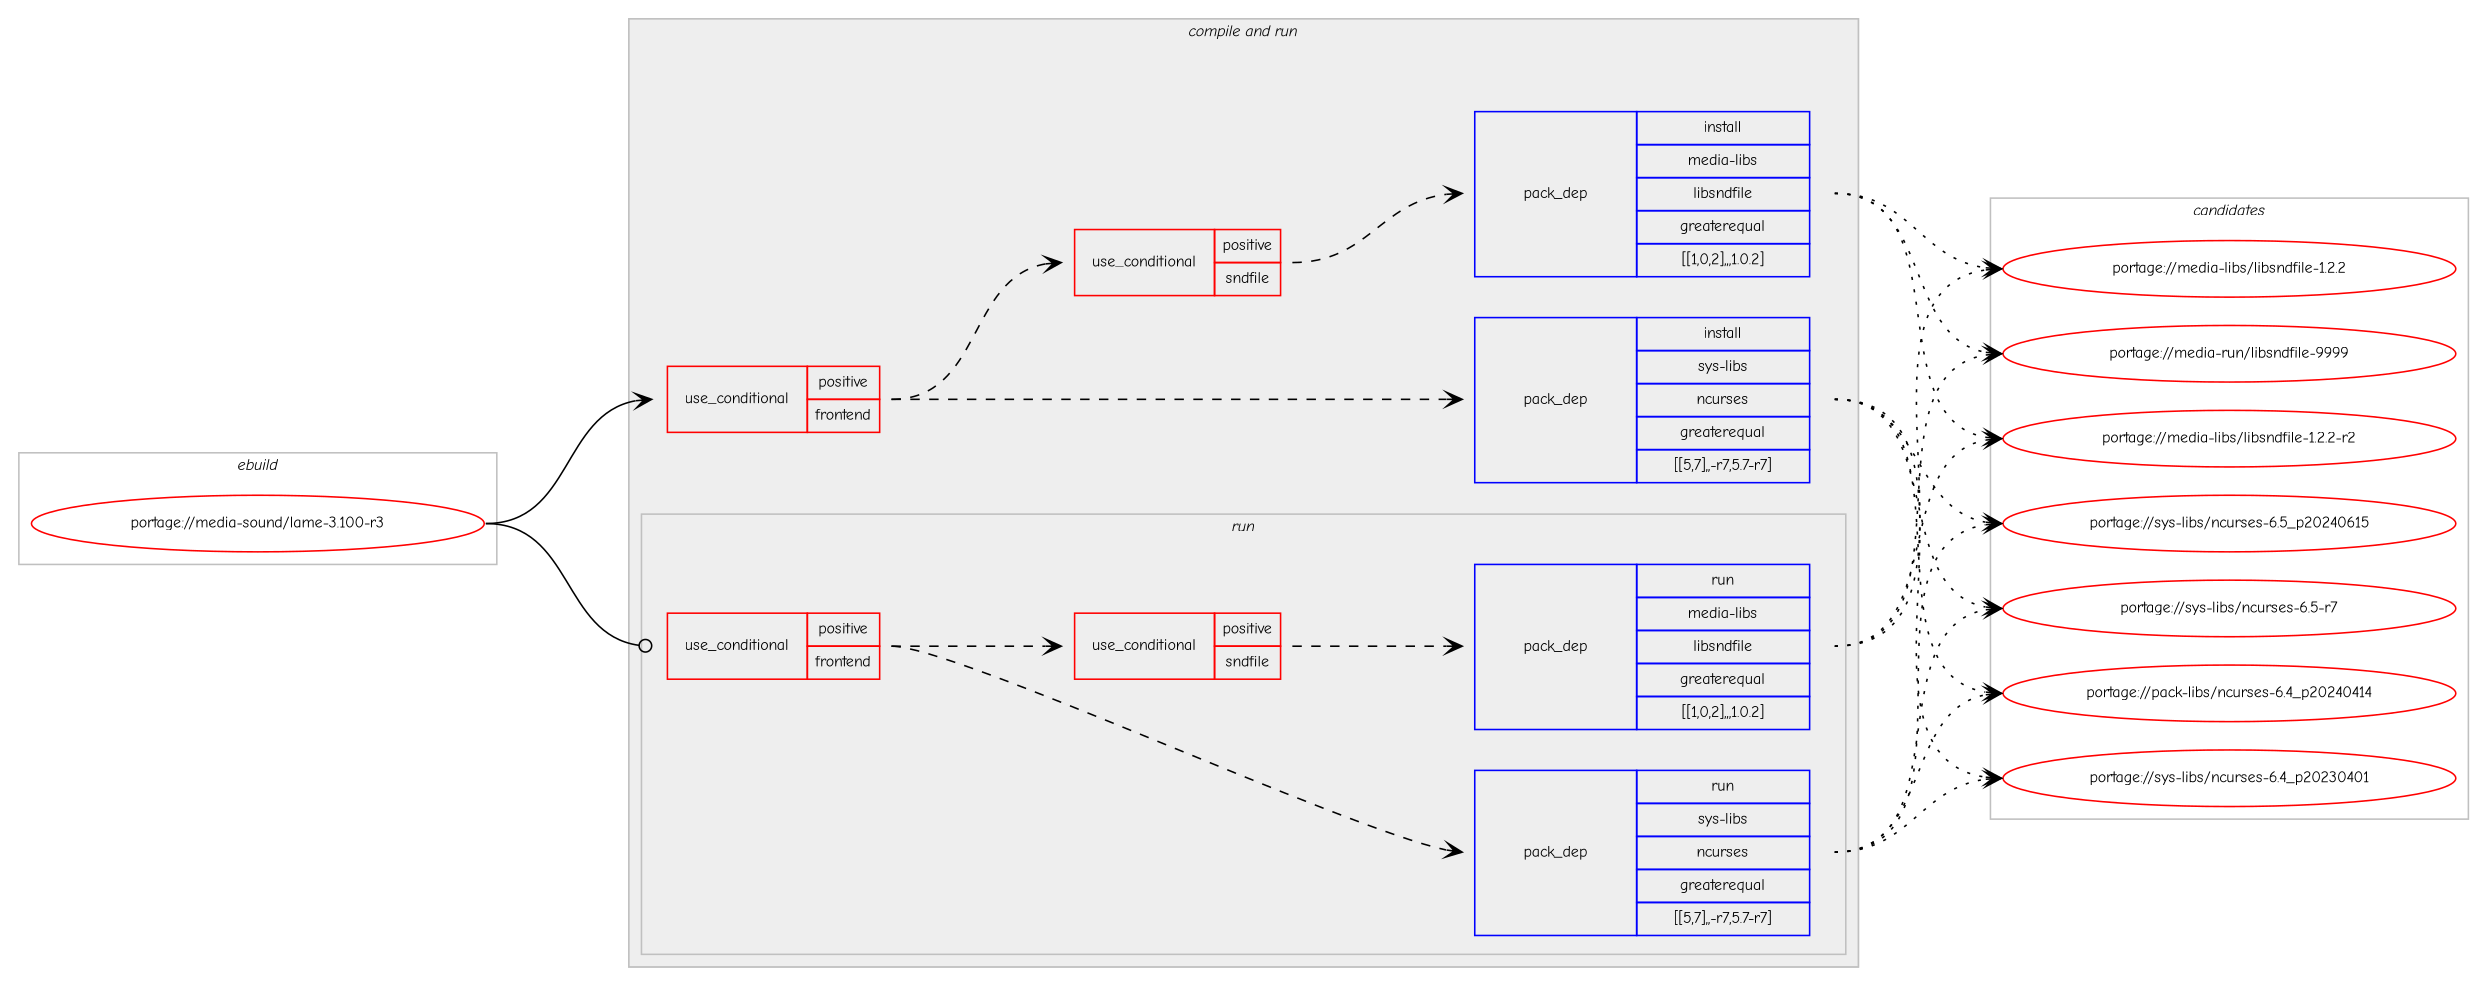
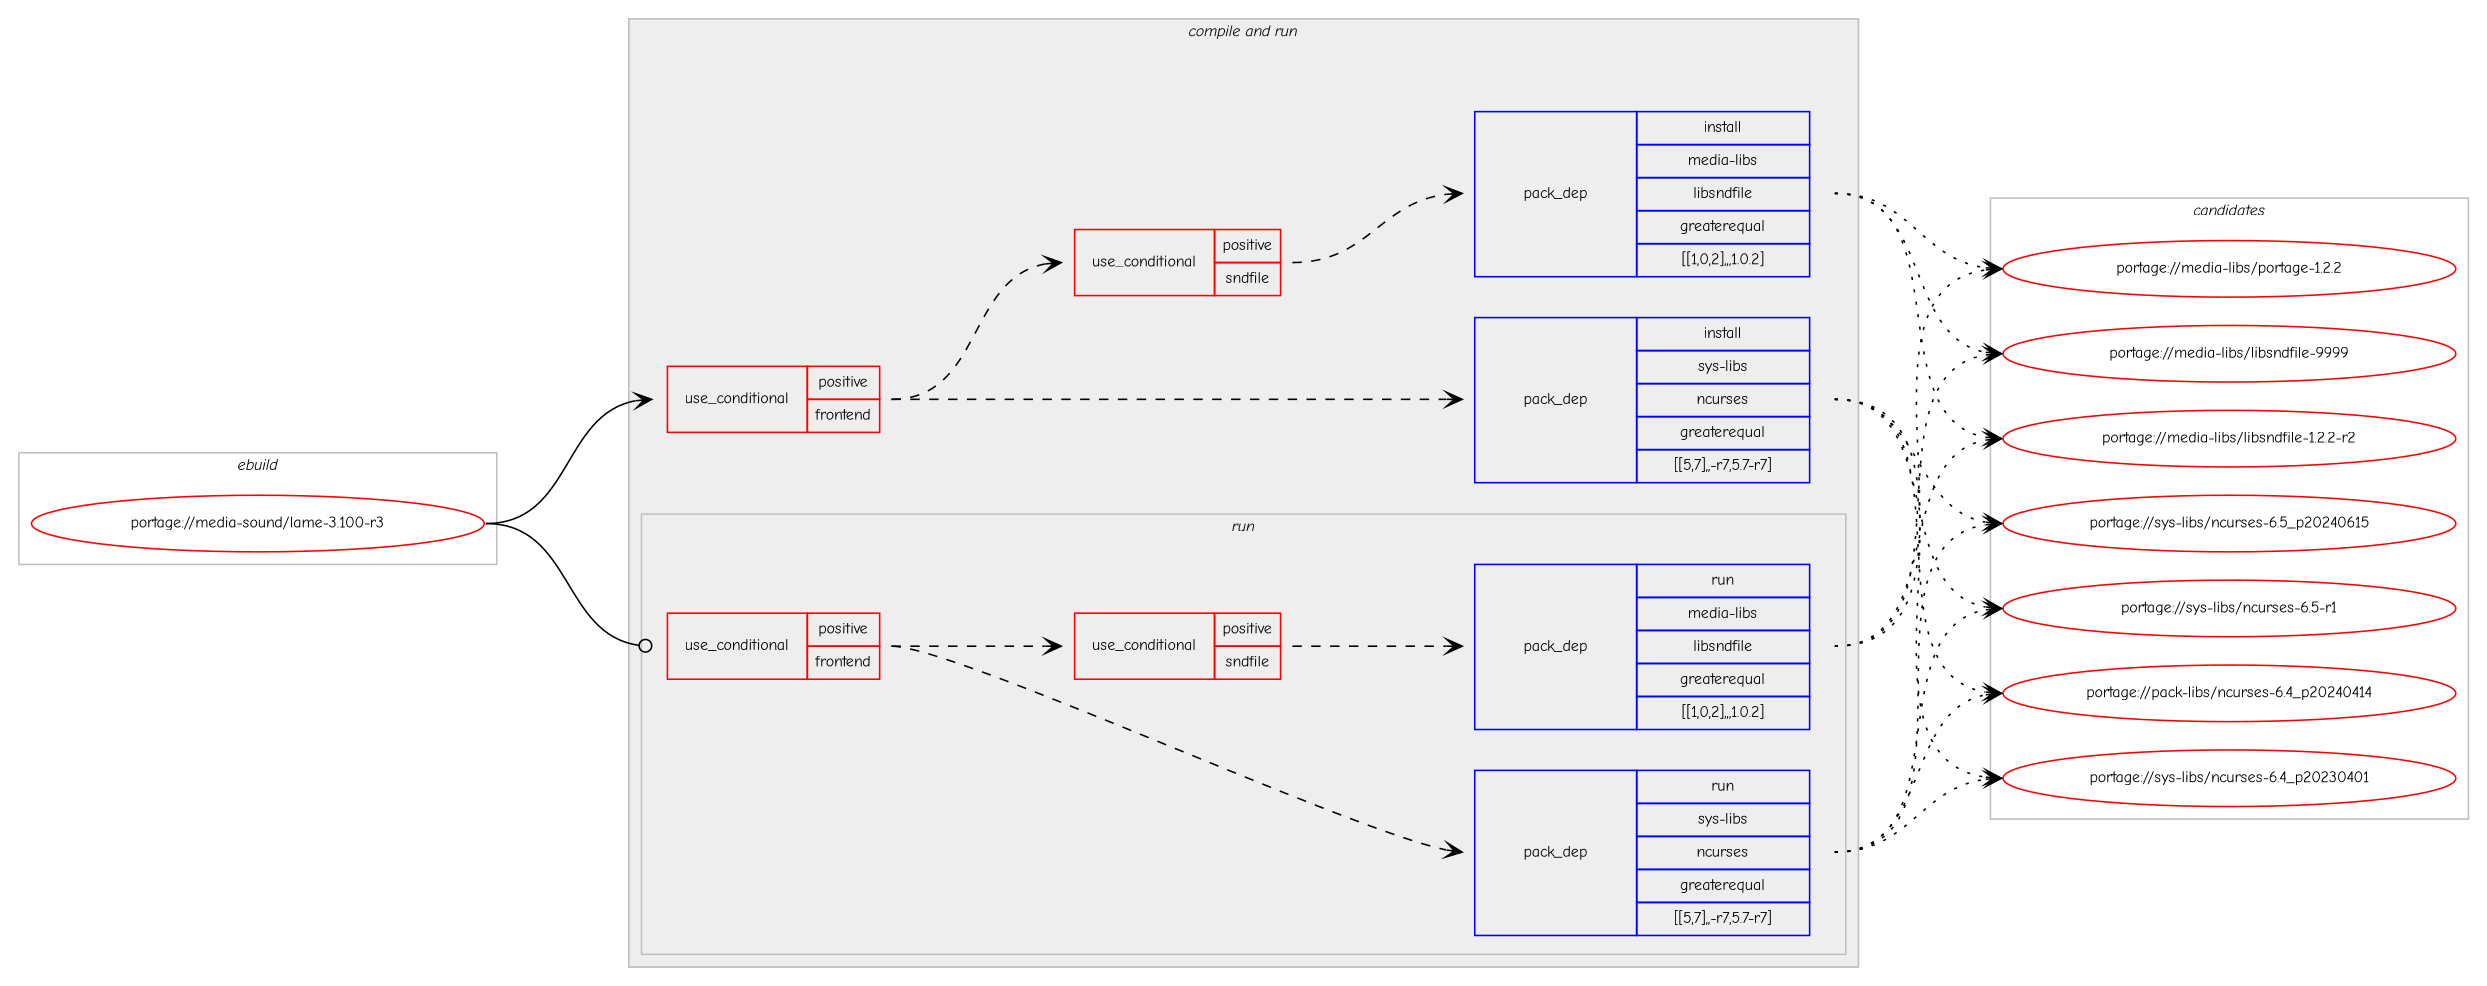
(2229, 269) -> (2229, 269)
(2229, 354) -> (2229, 354)
(2229, 608) -> (2229, 608)
